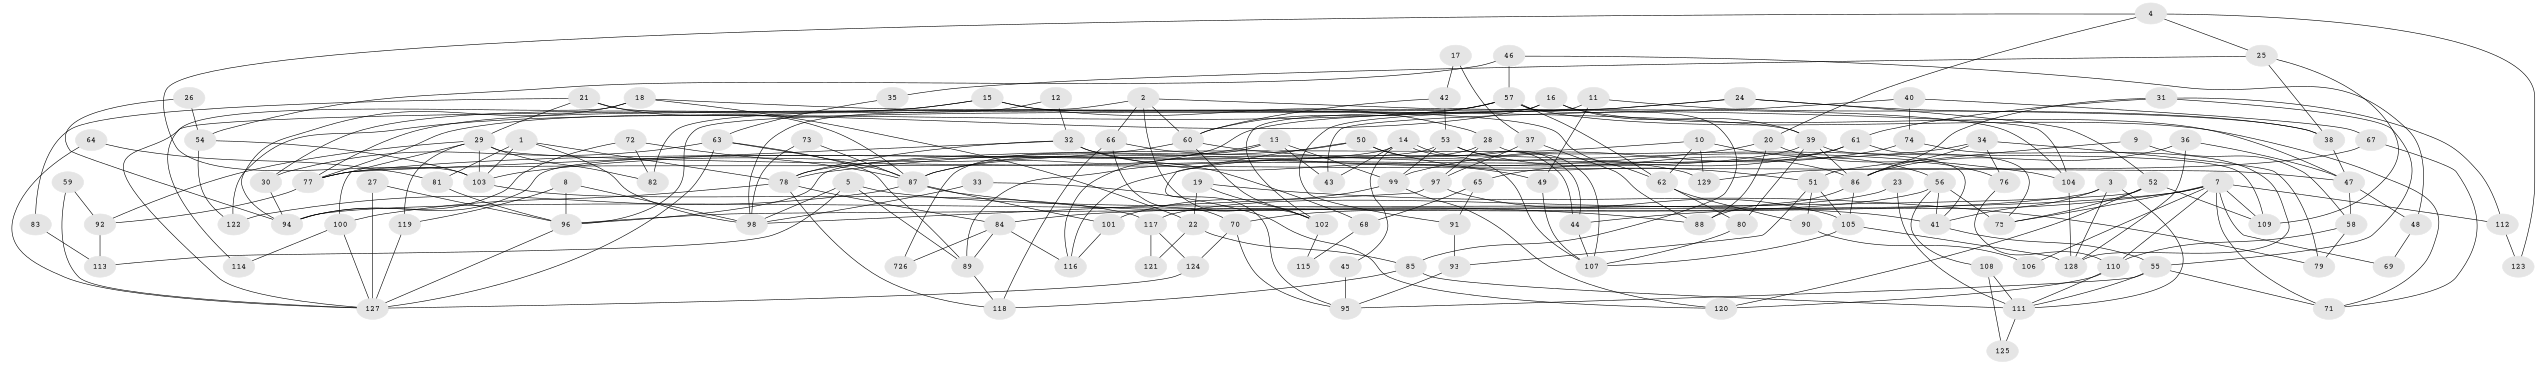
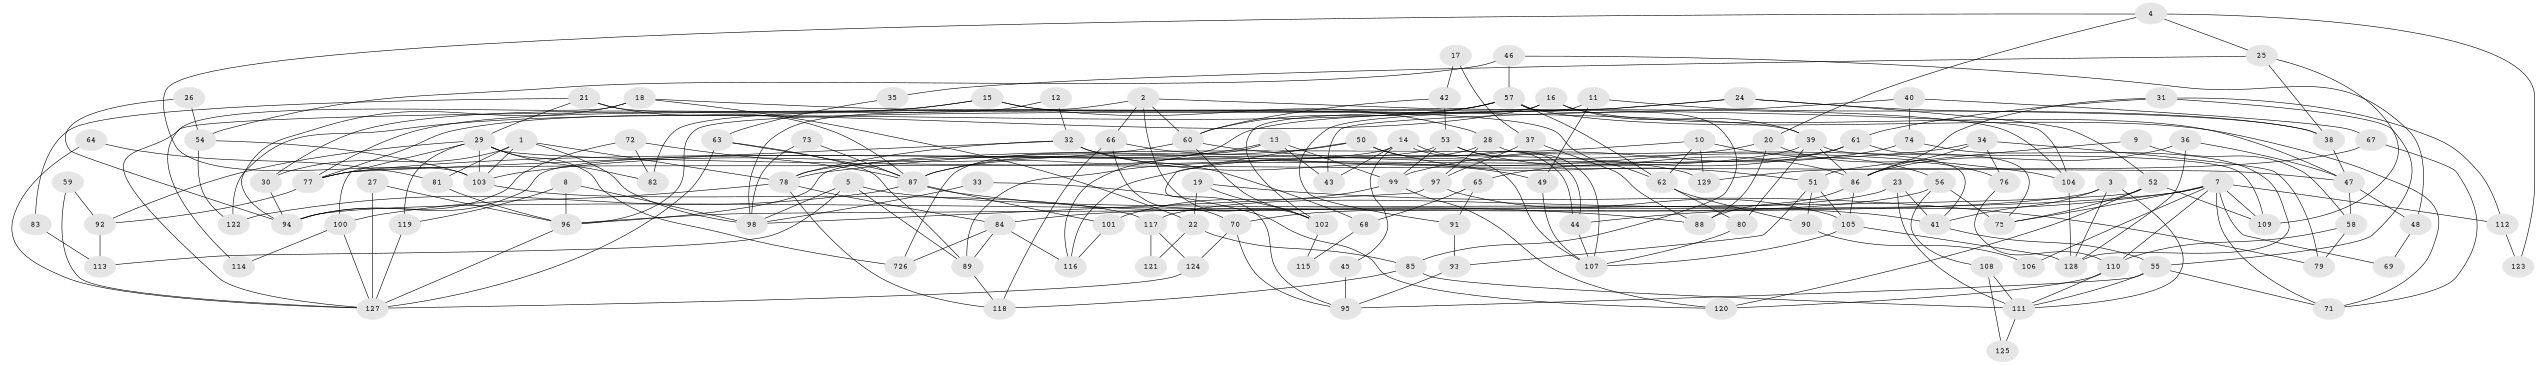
(468, 152) -> (358, 161)
(1938, 198) -> (1912, 199)
none -> (680, 224)
